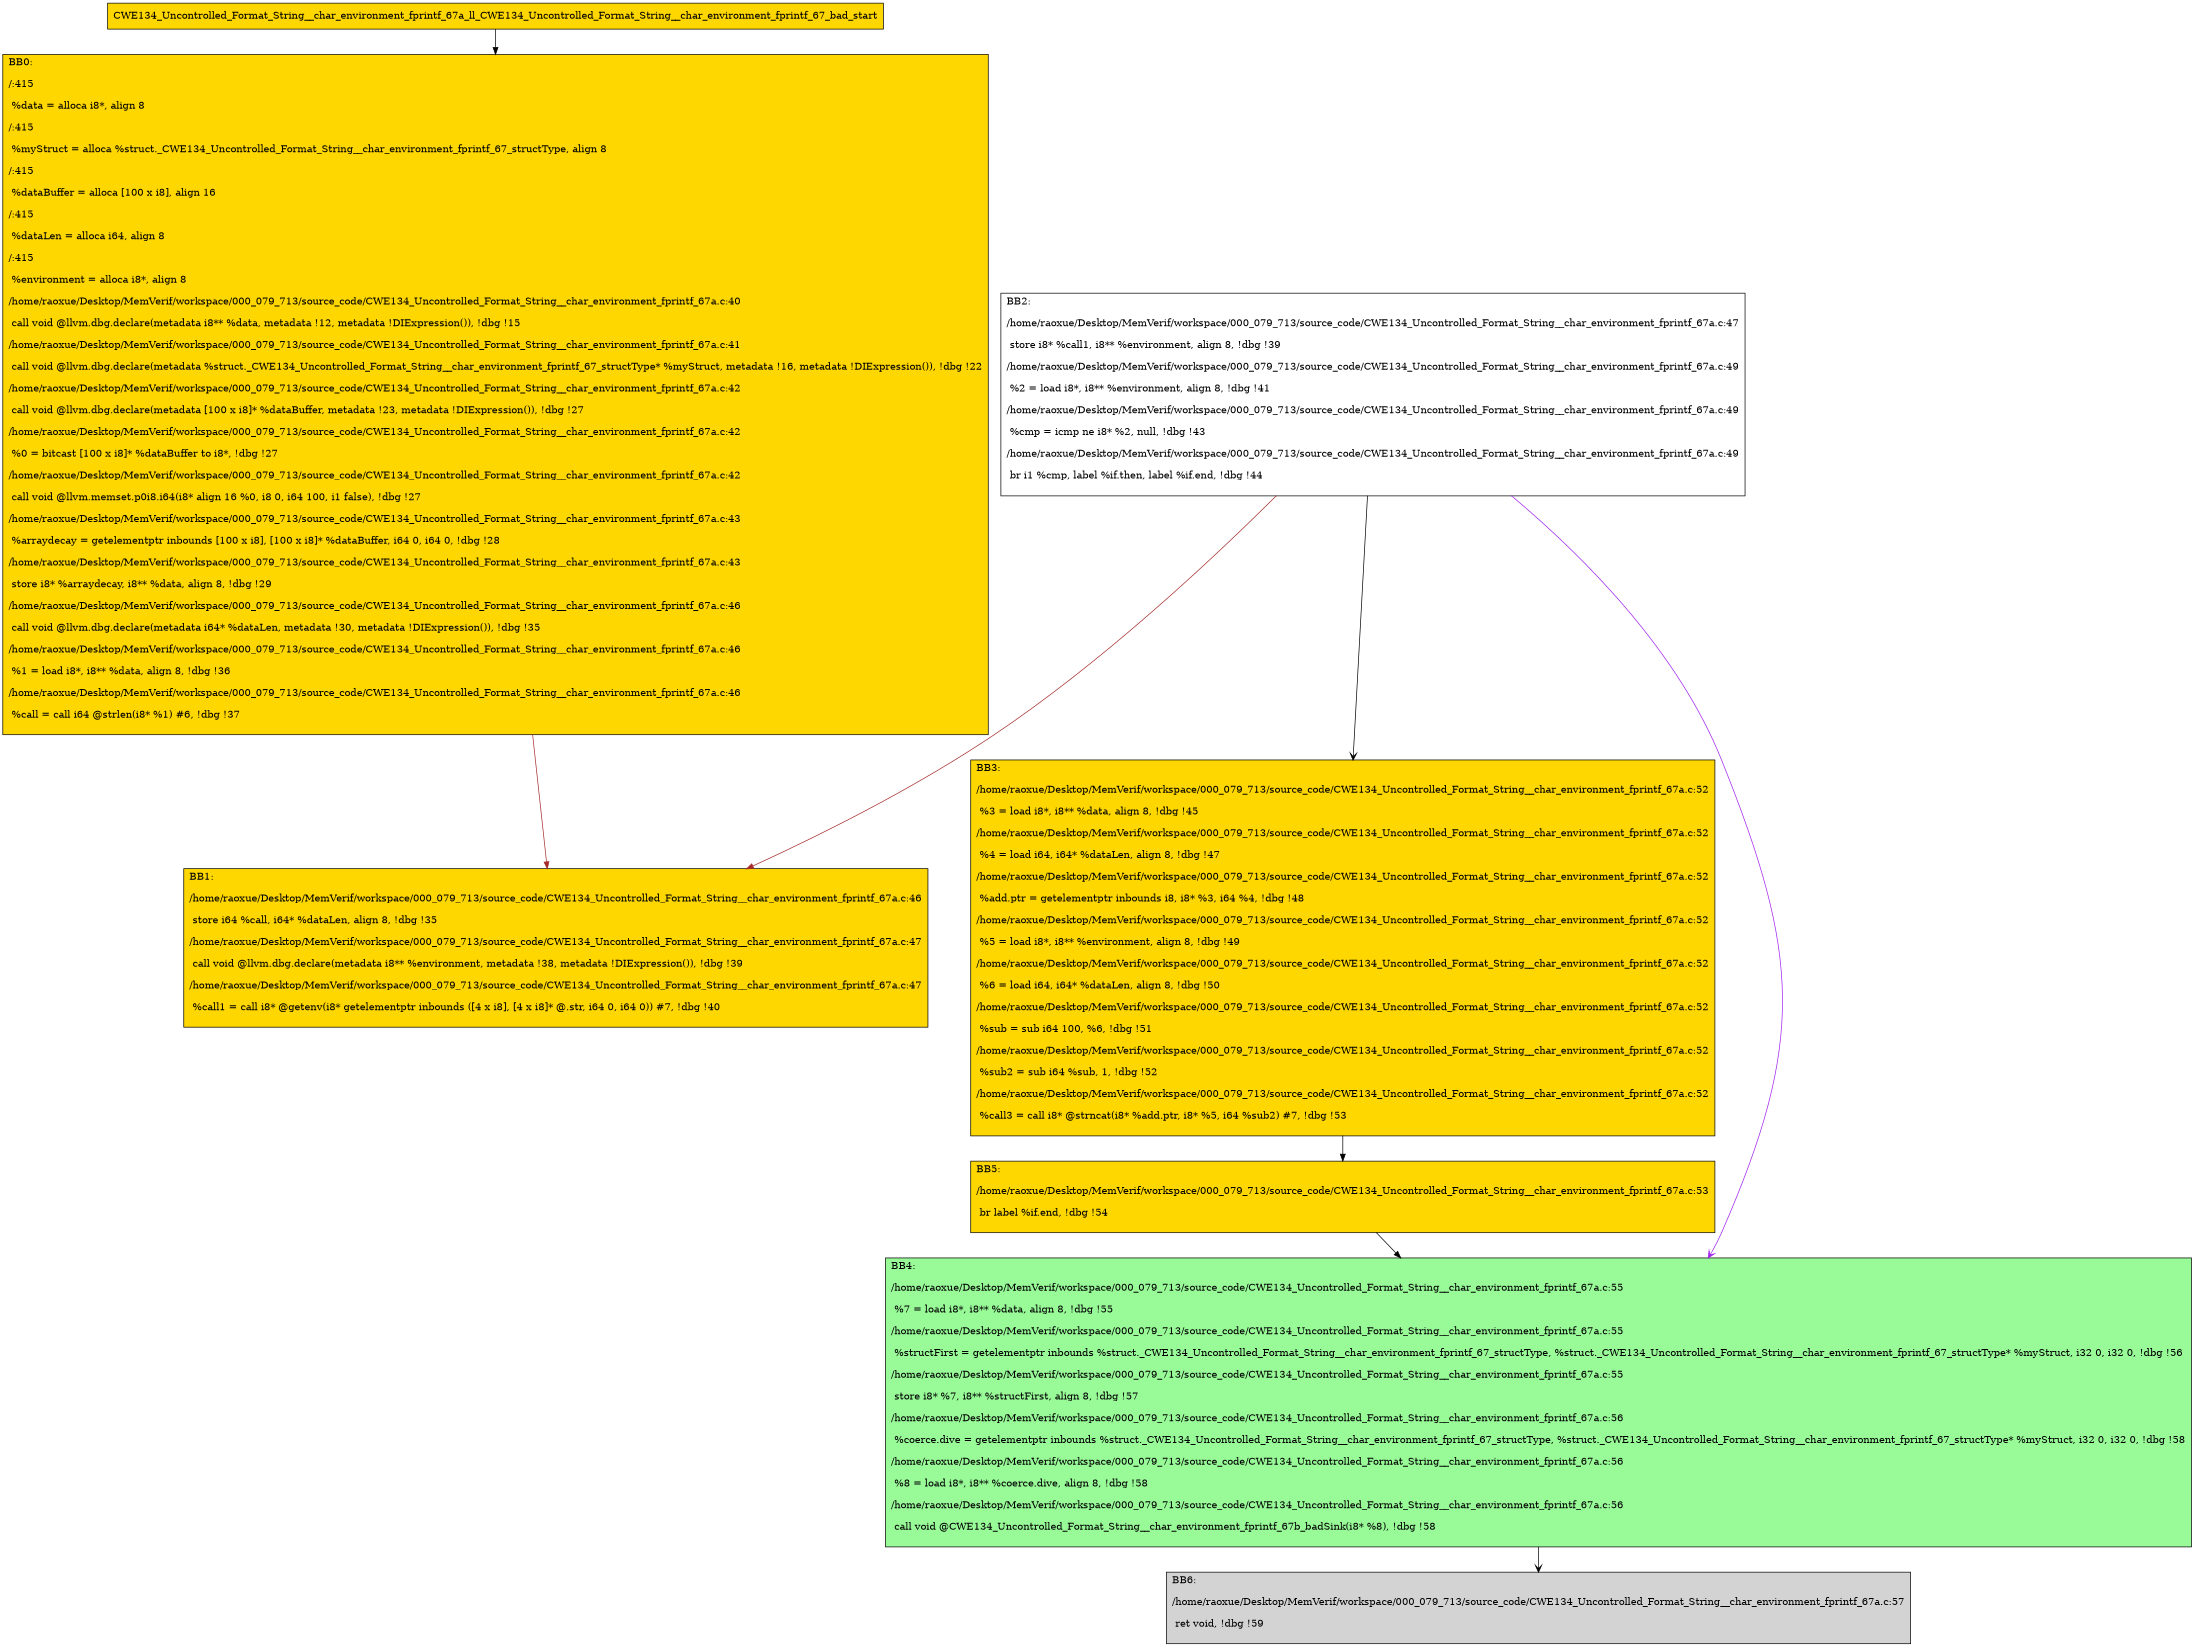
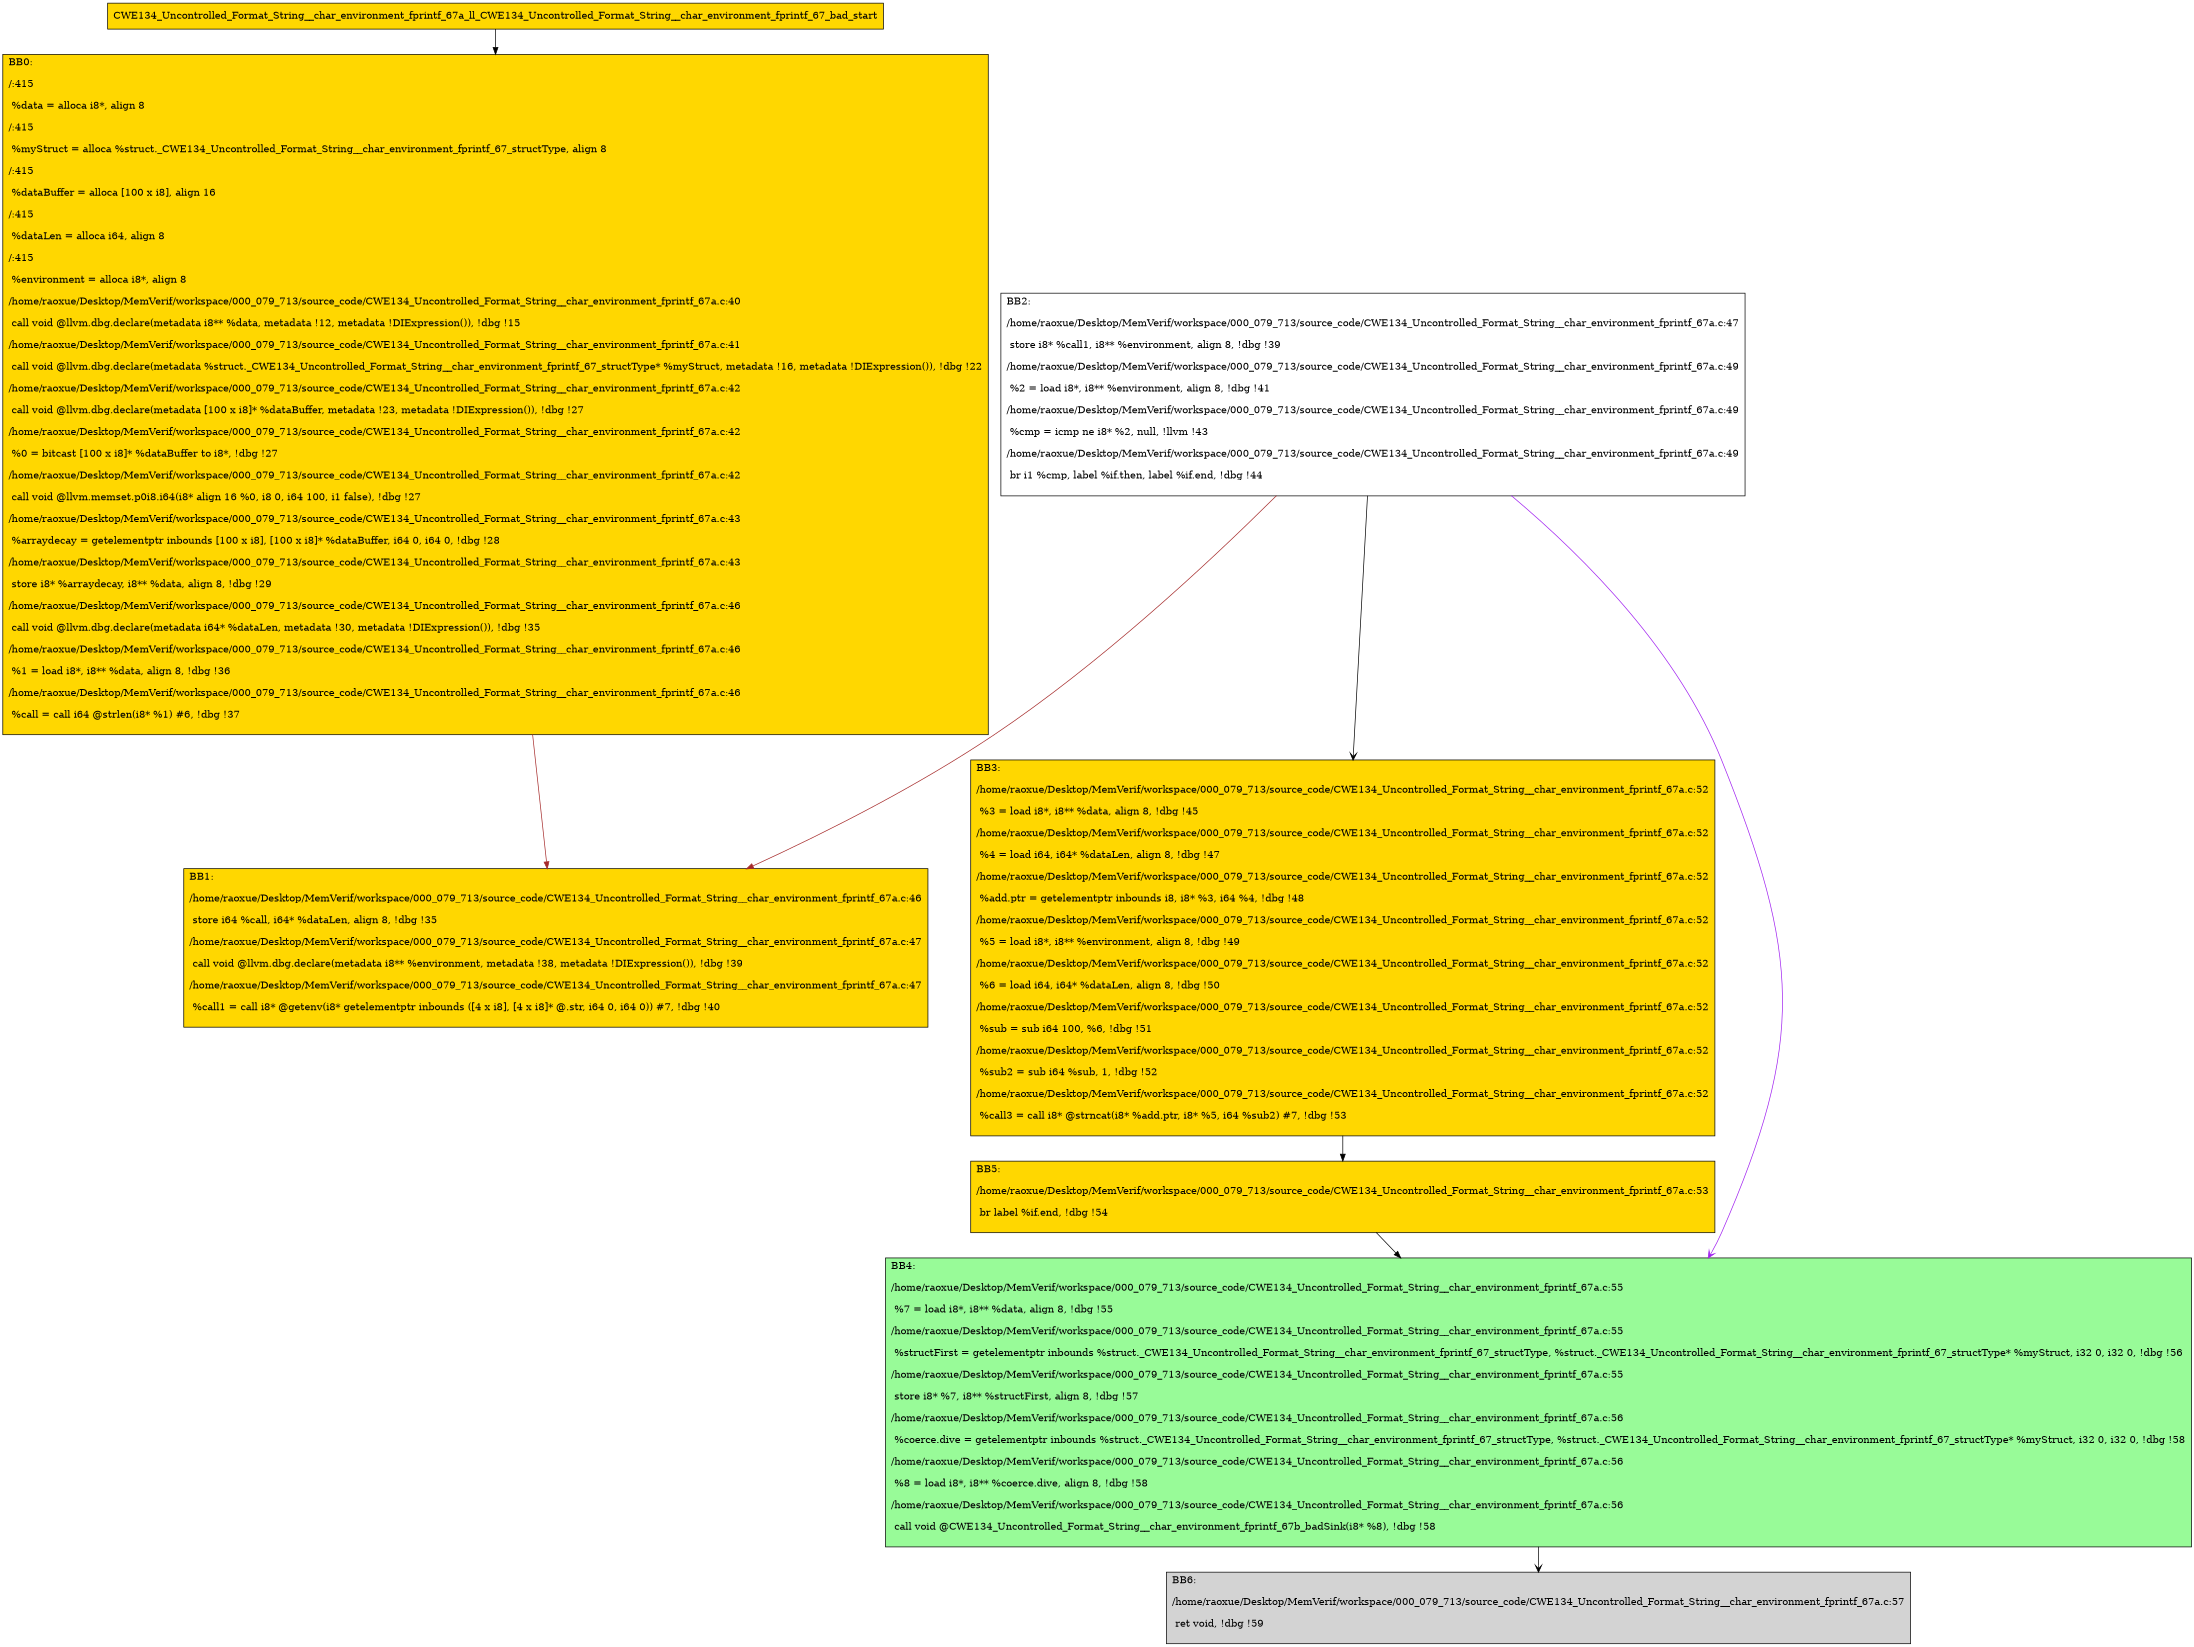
(1106, 432) -> (1107, 432)
